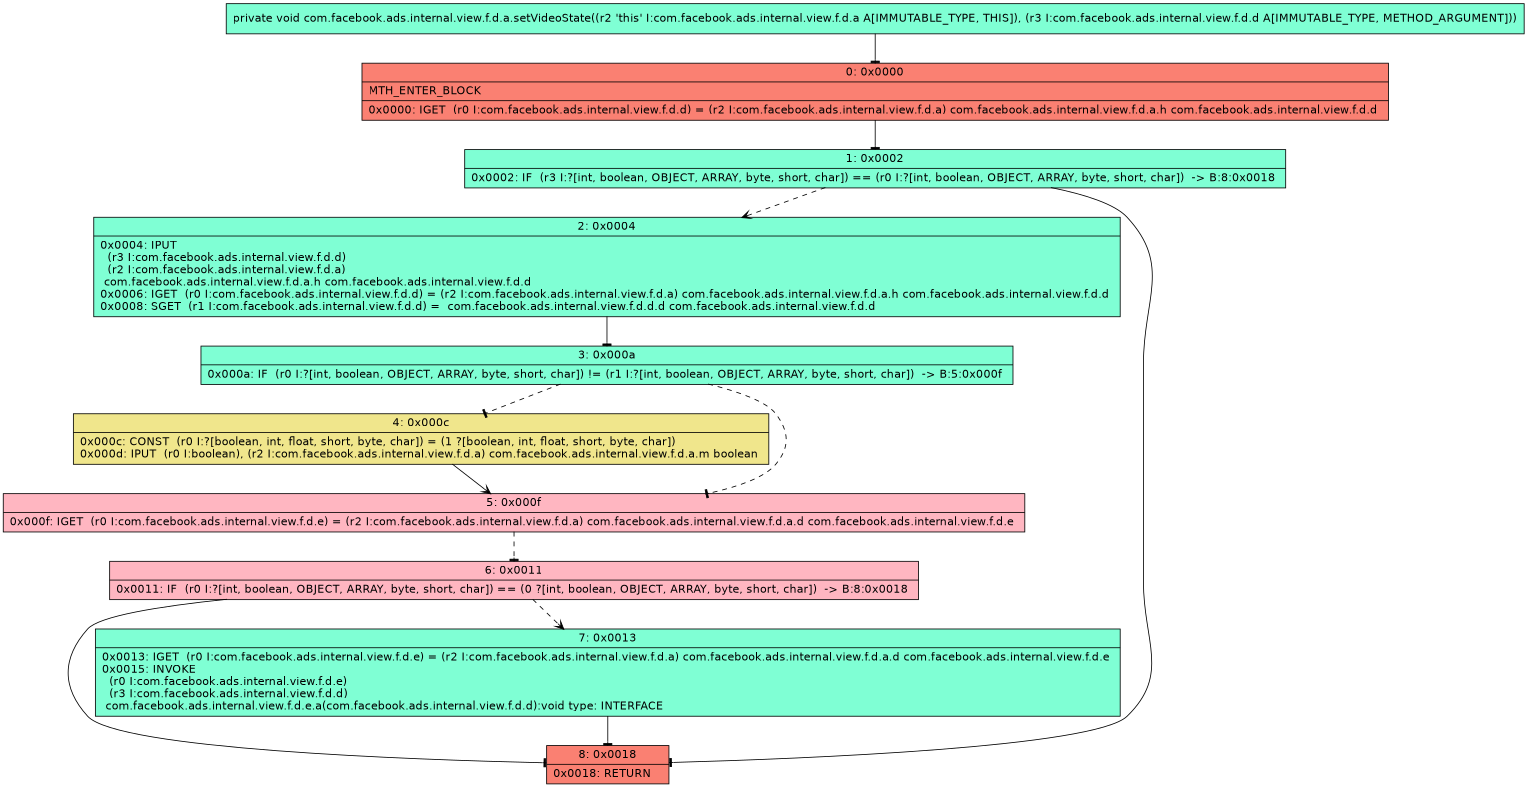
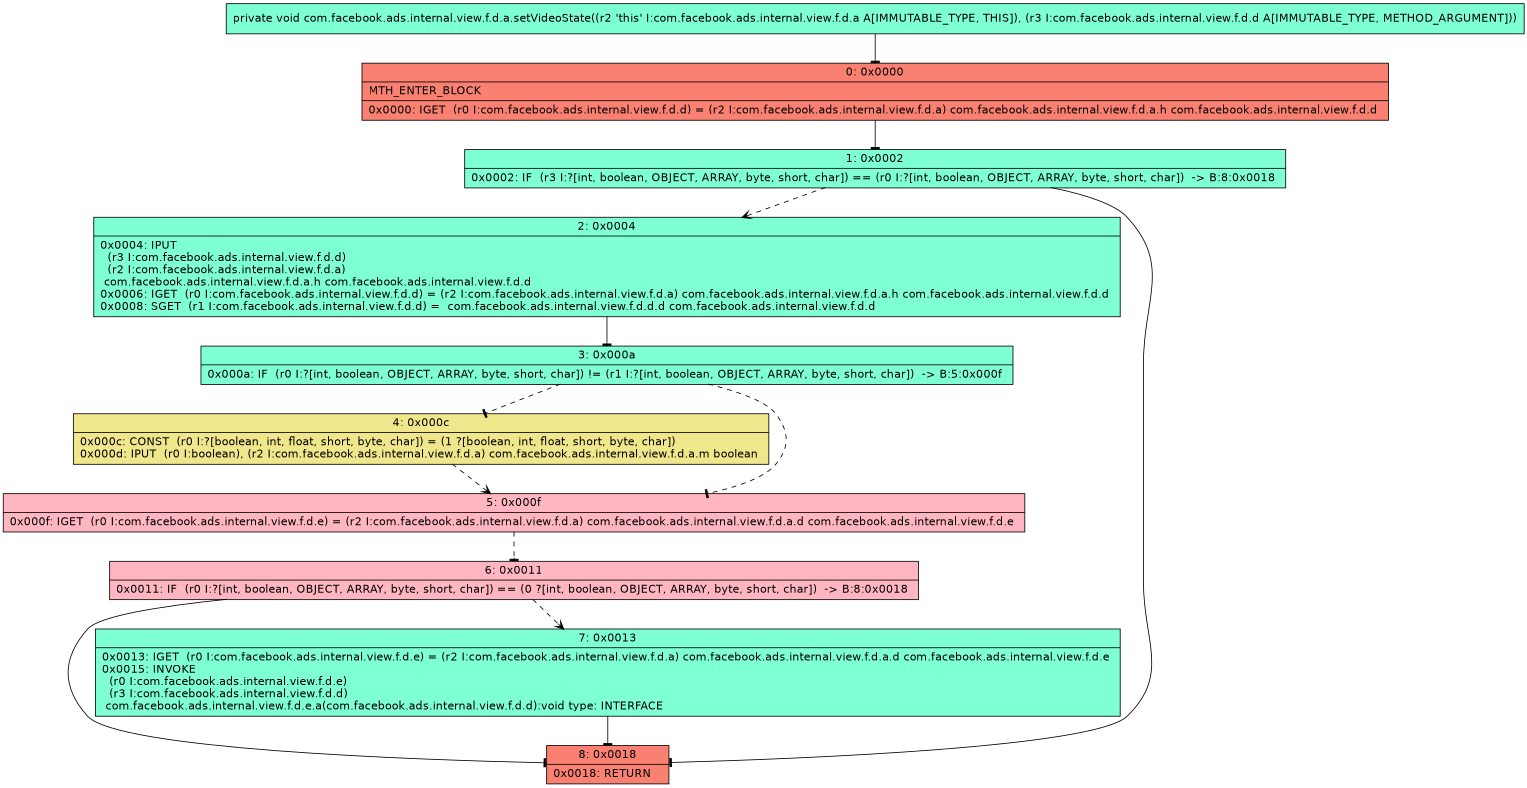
(468, 476) -> (468, 476)
